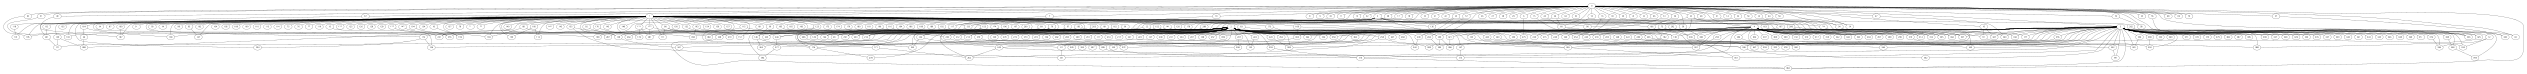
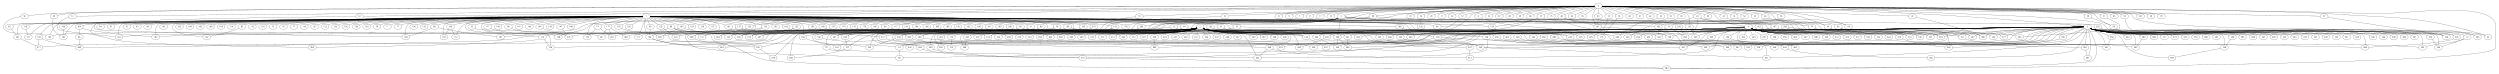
(587, 27) -> none
(446, 31) -> (543, 32)
